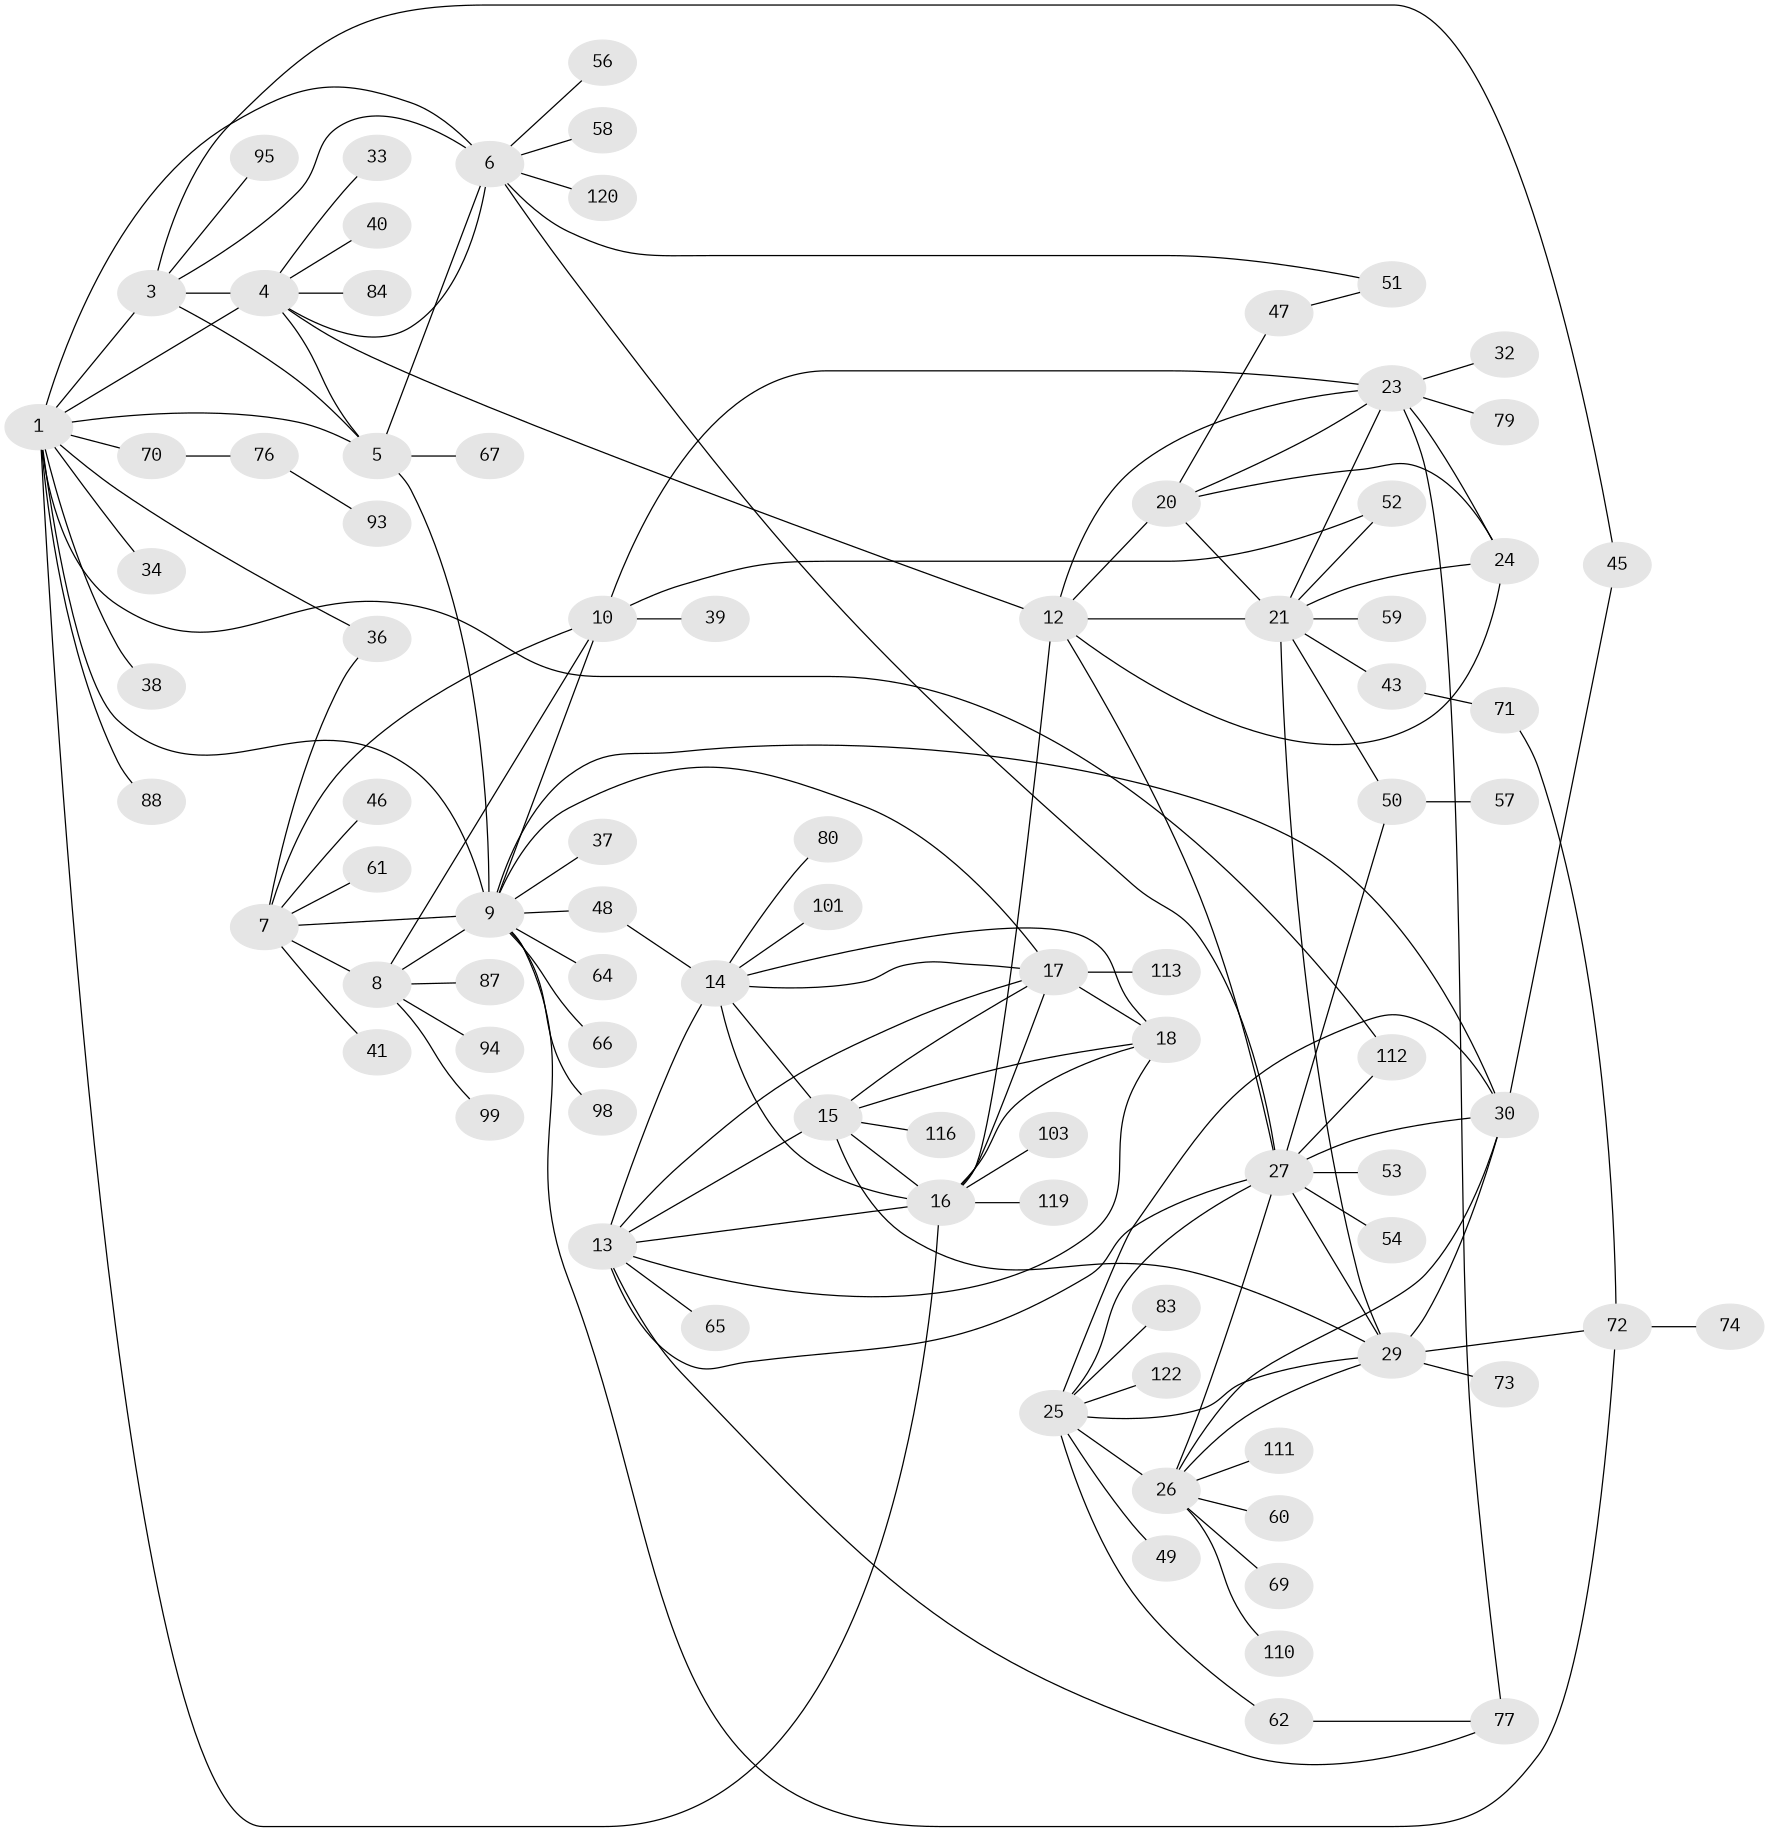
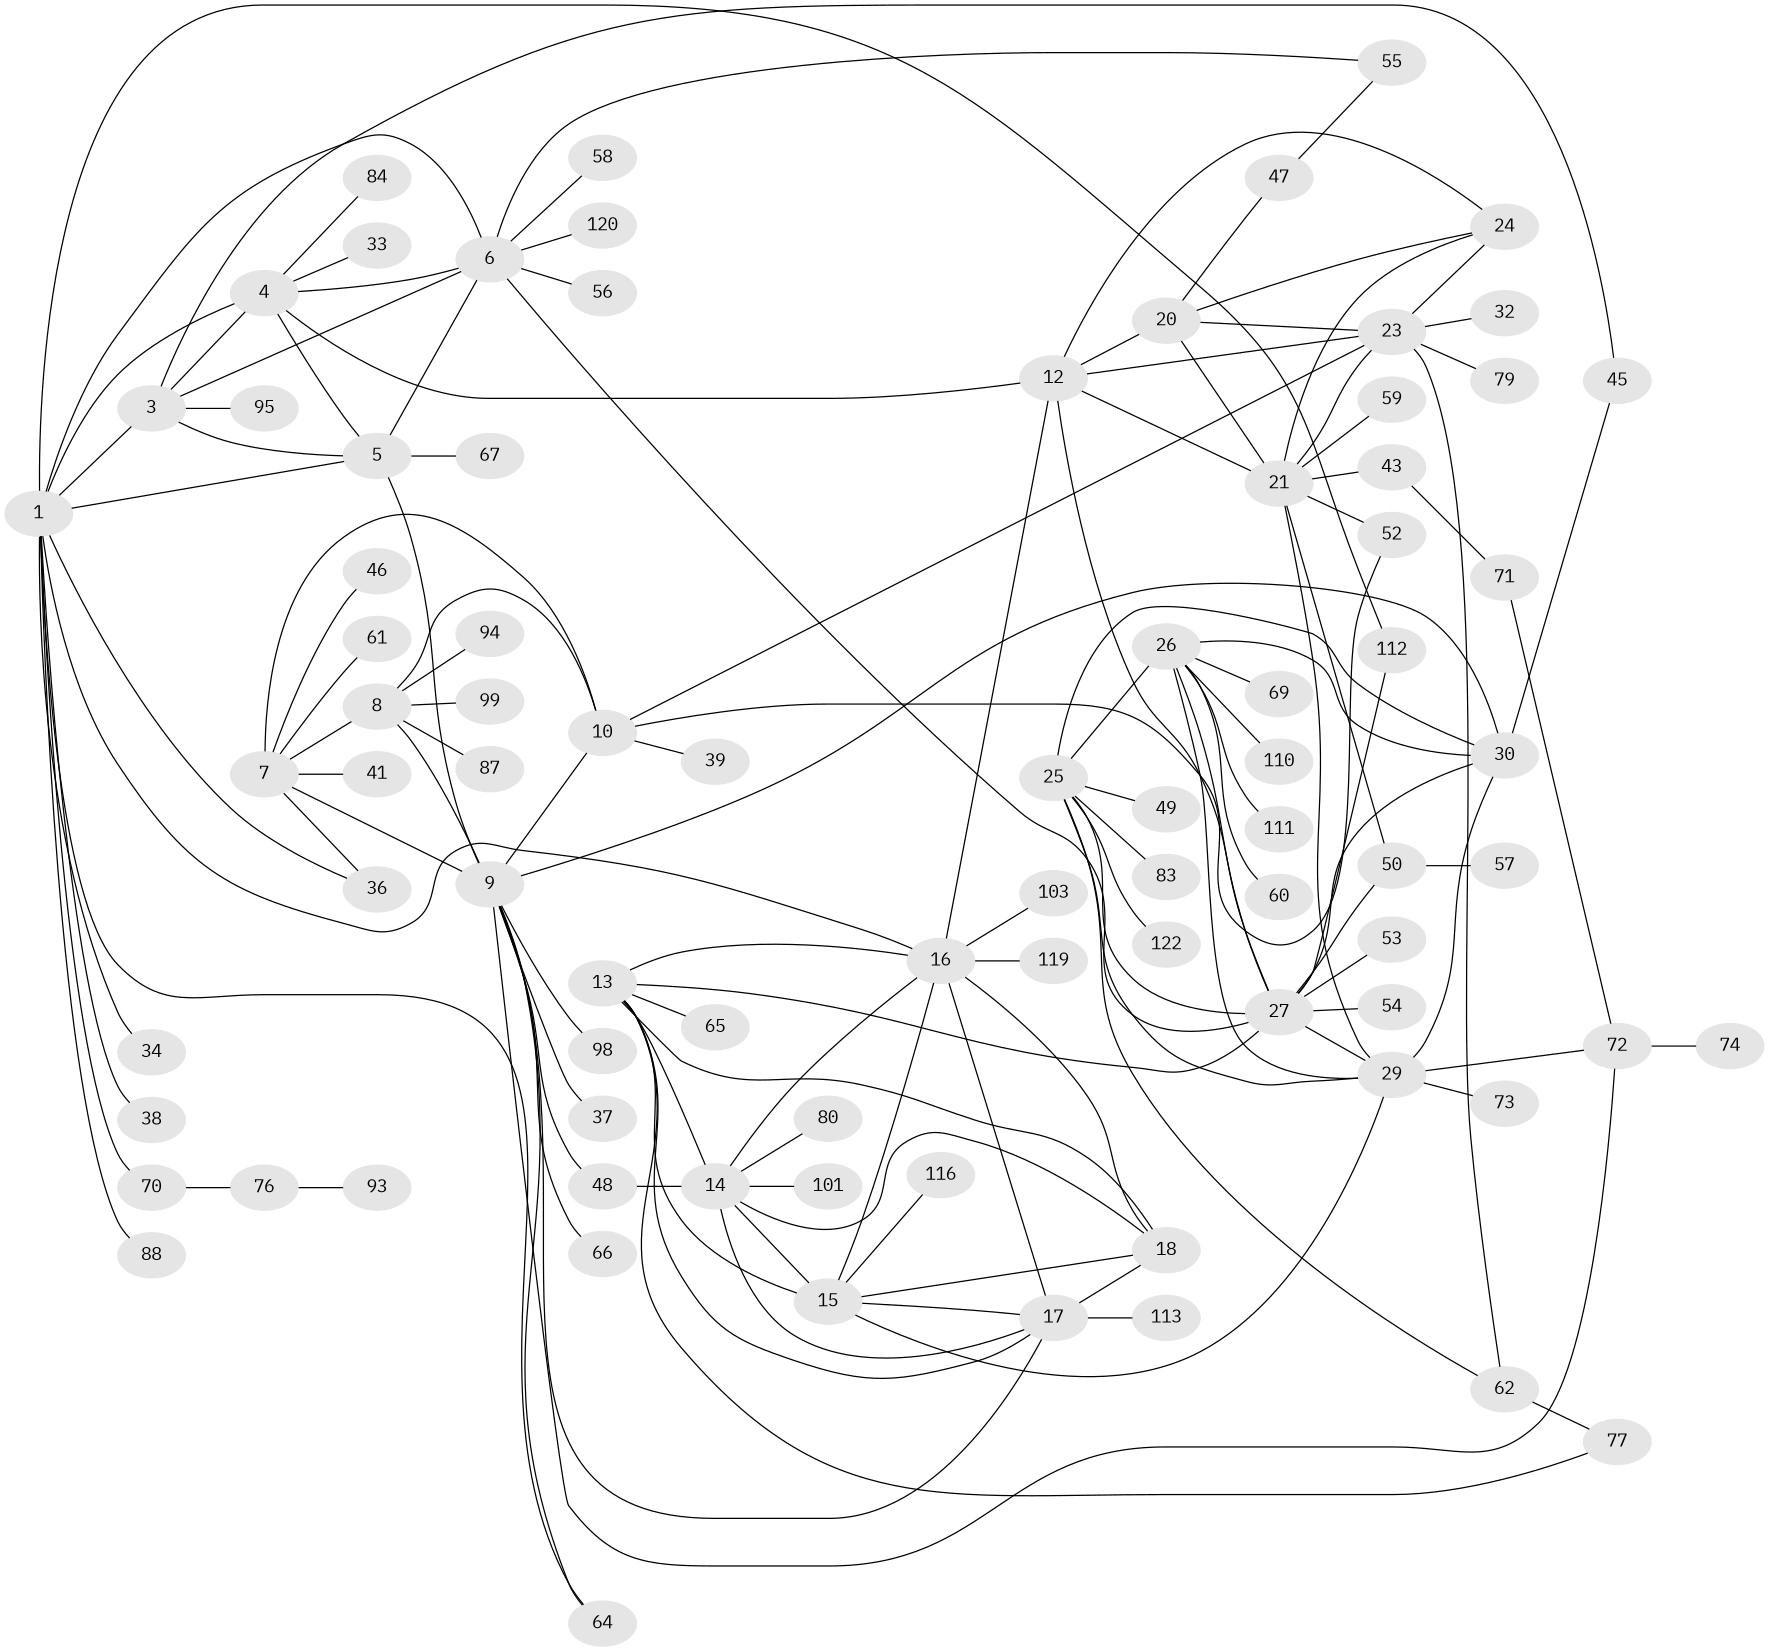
(377, 226) -> none
(1392, 284) -> (1392, 63)
(195, 754) -> (379, 995)
(1461, 1085) -> (1467, 881)
